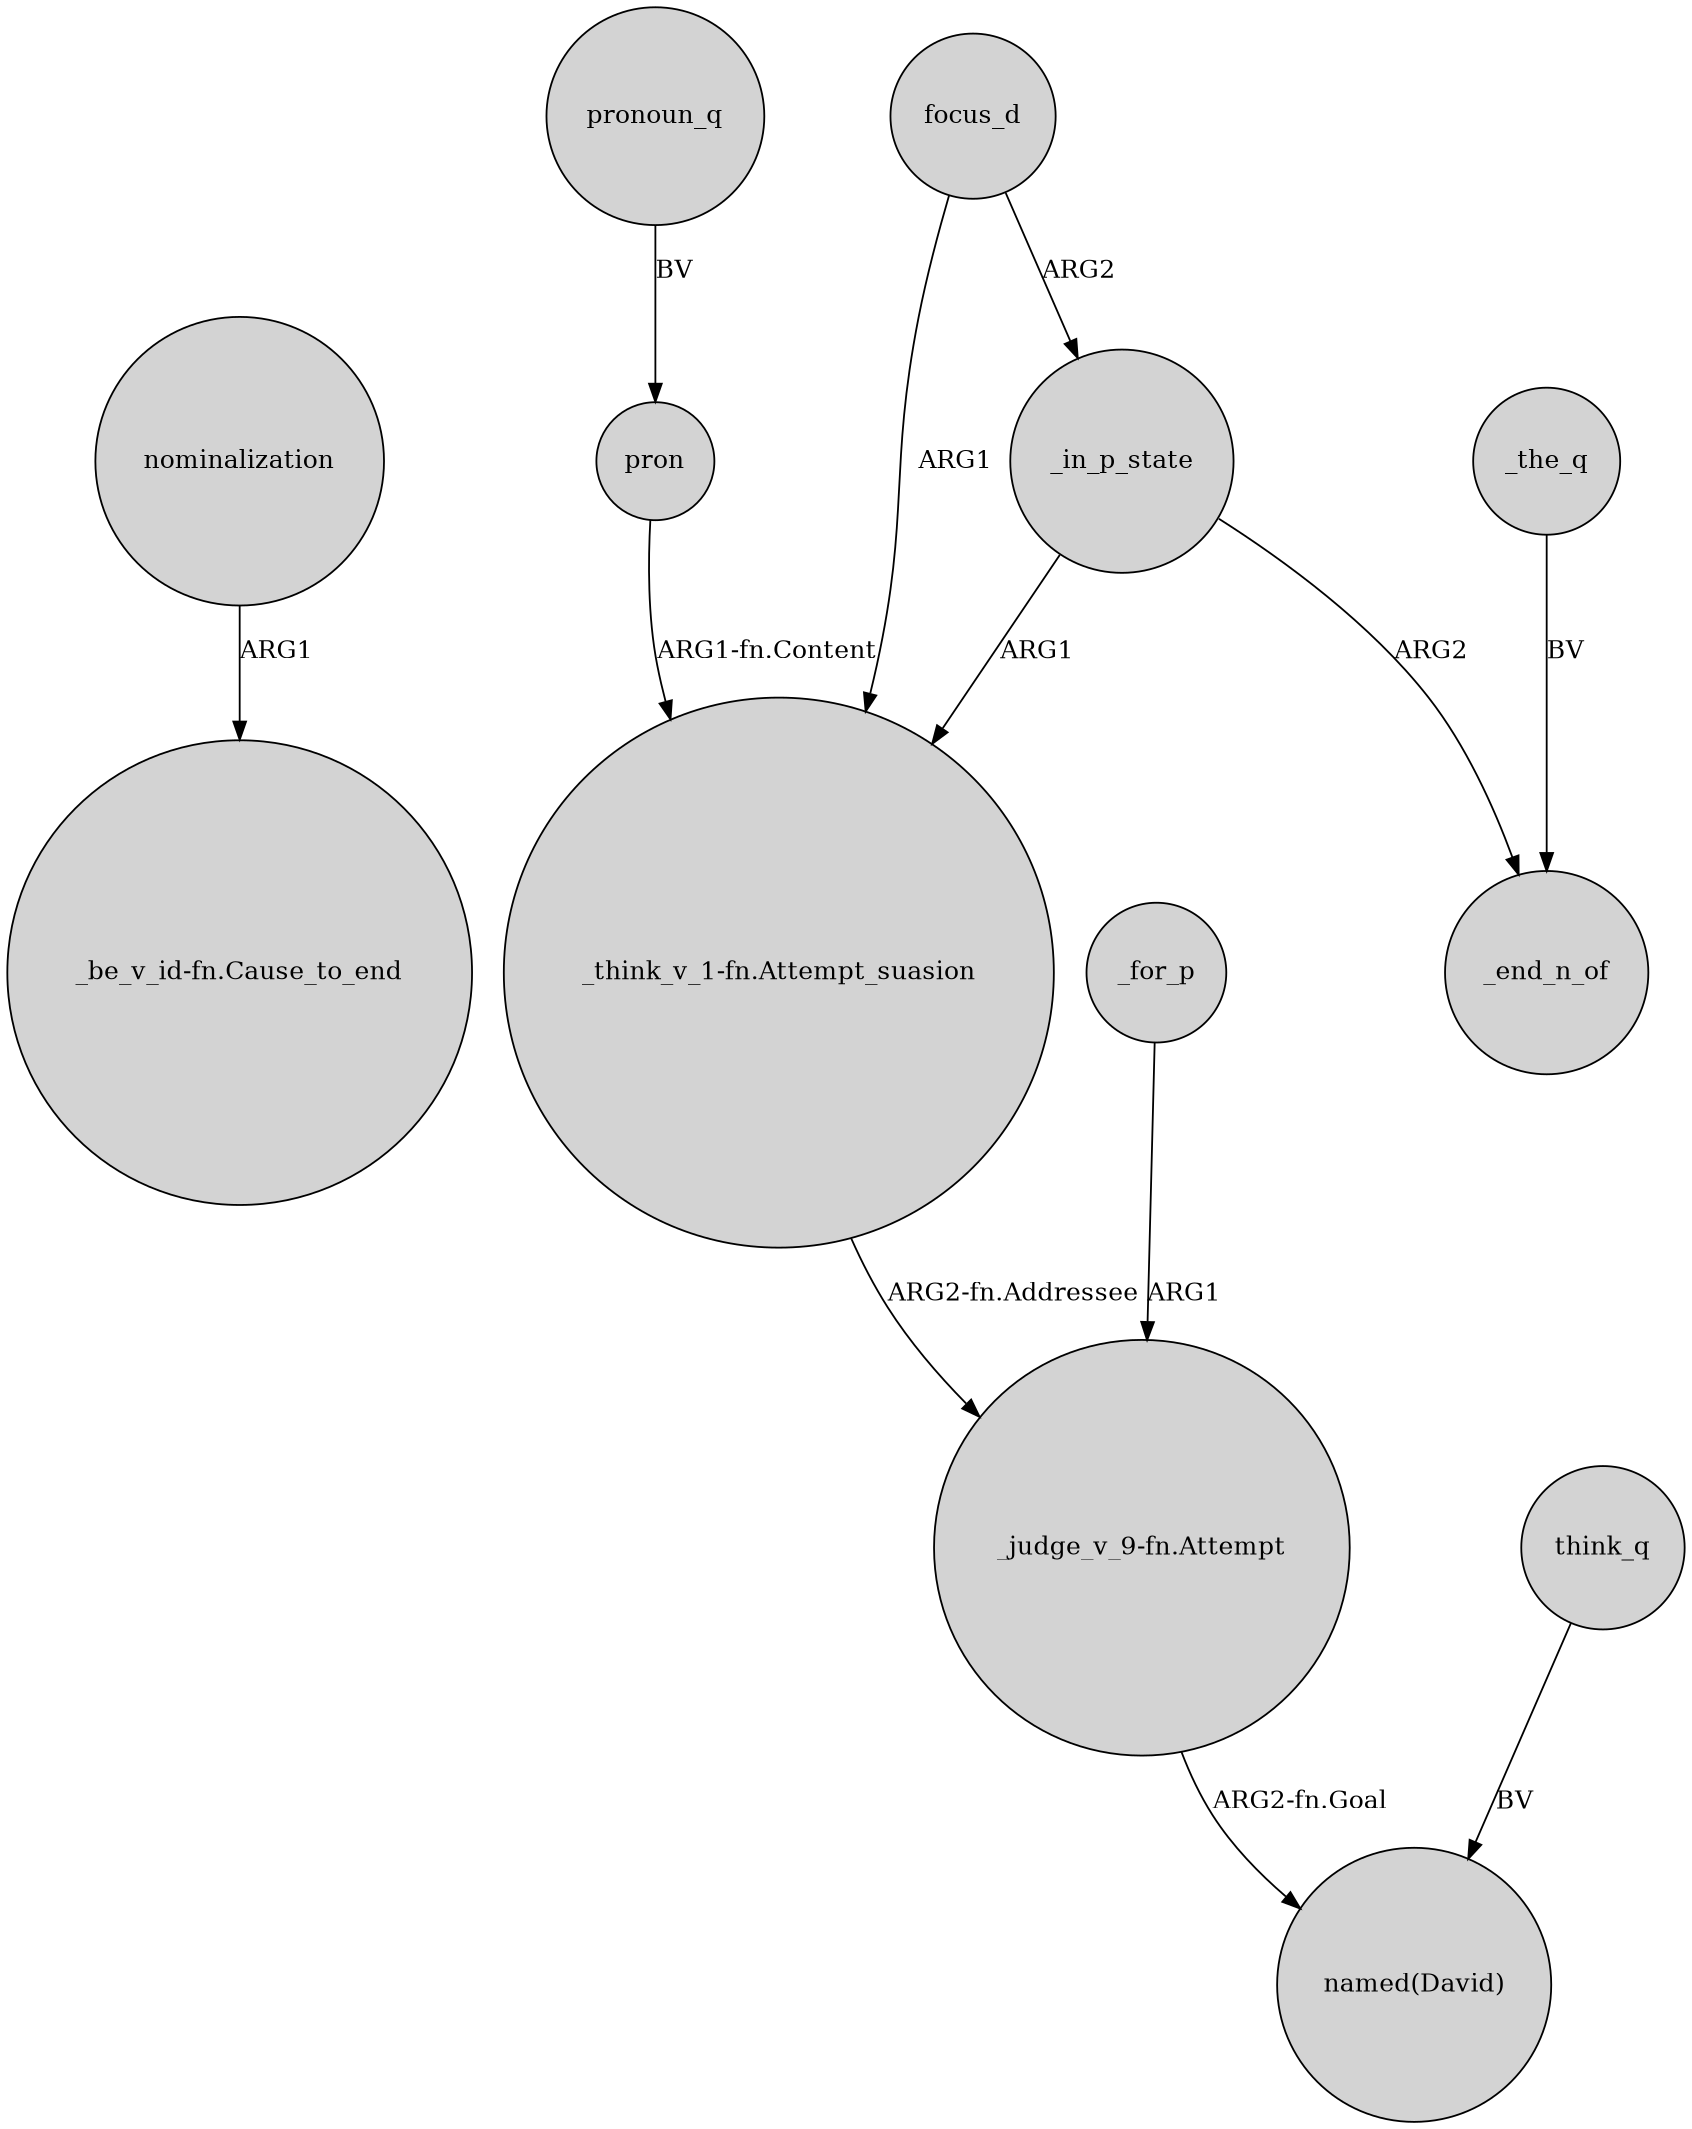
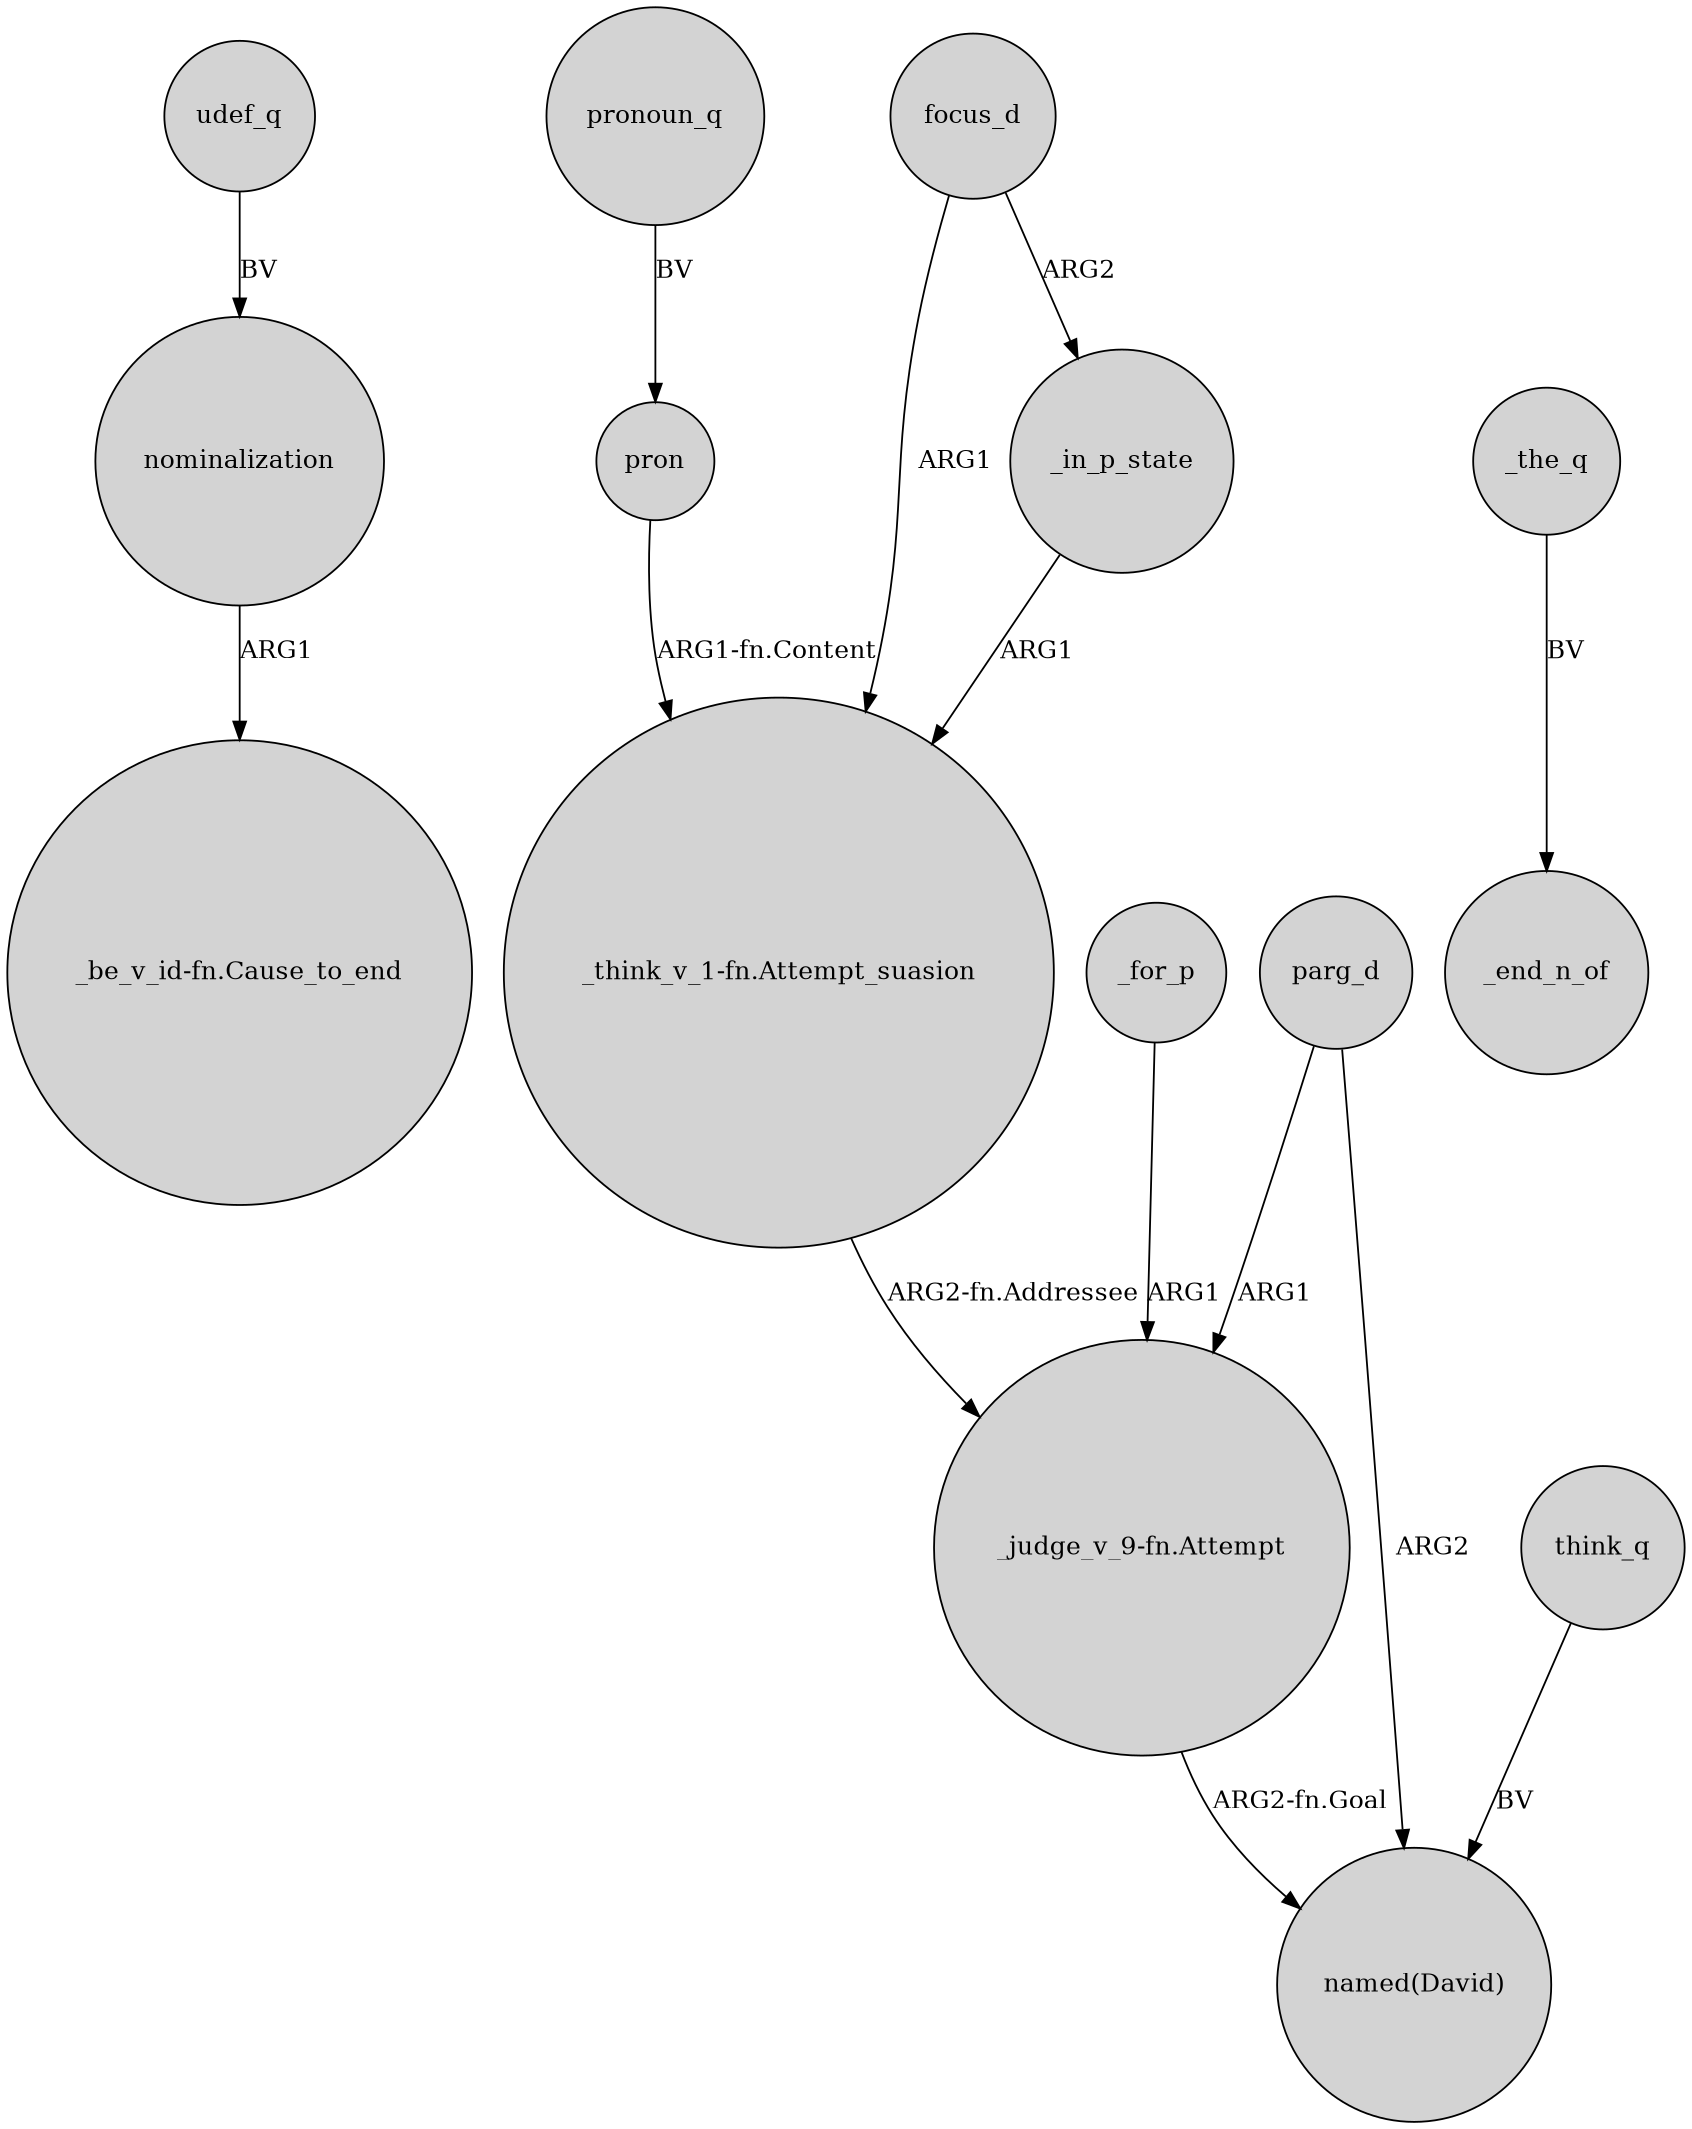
none -> (240, 116)
(1397, 662) -> none
none -> (1336, 973)
